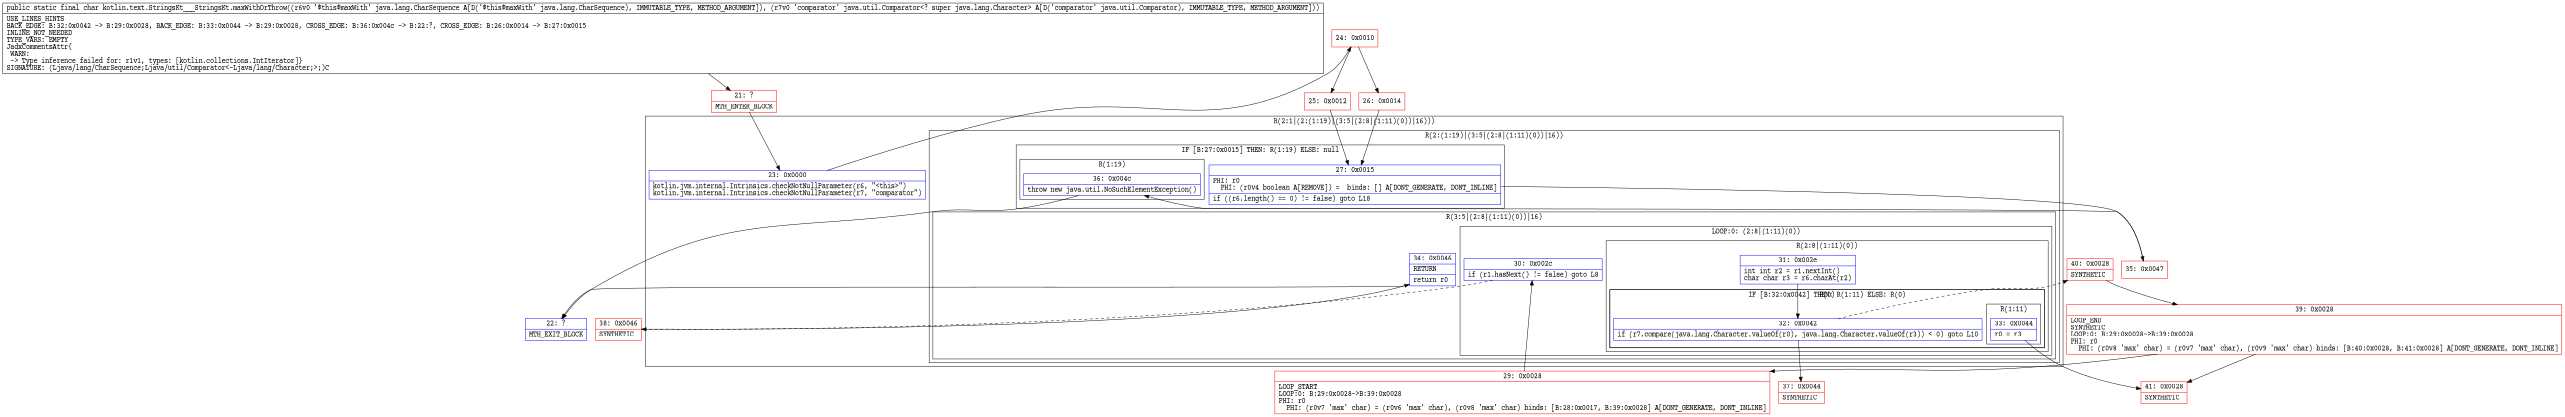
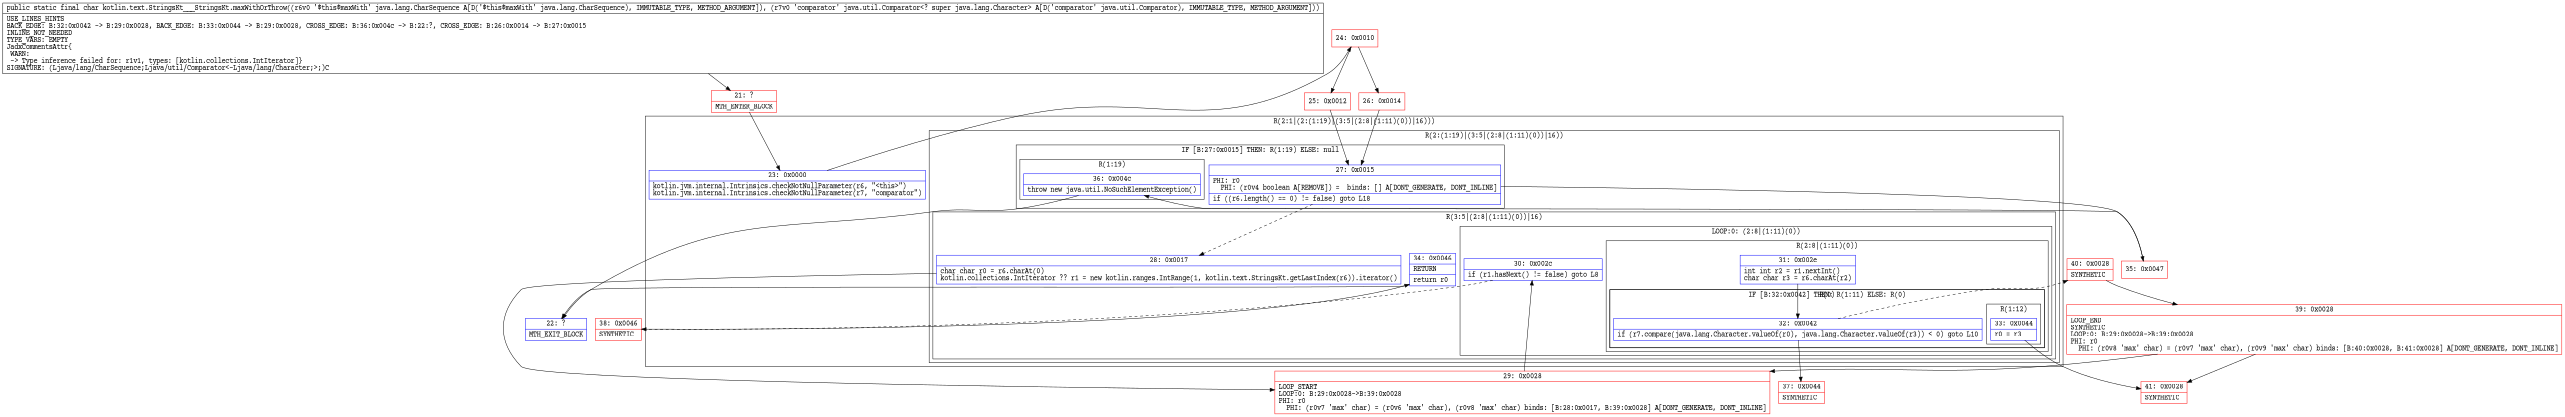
none -> (1169, 270)
(2014, 309) -> (2014, 309)
